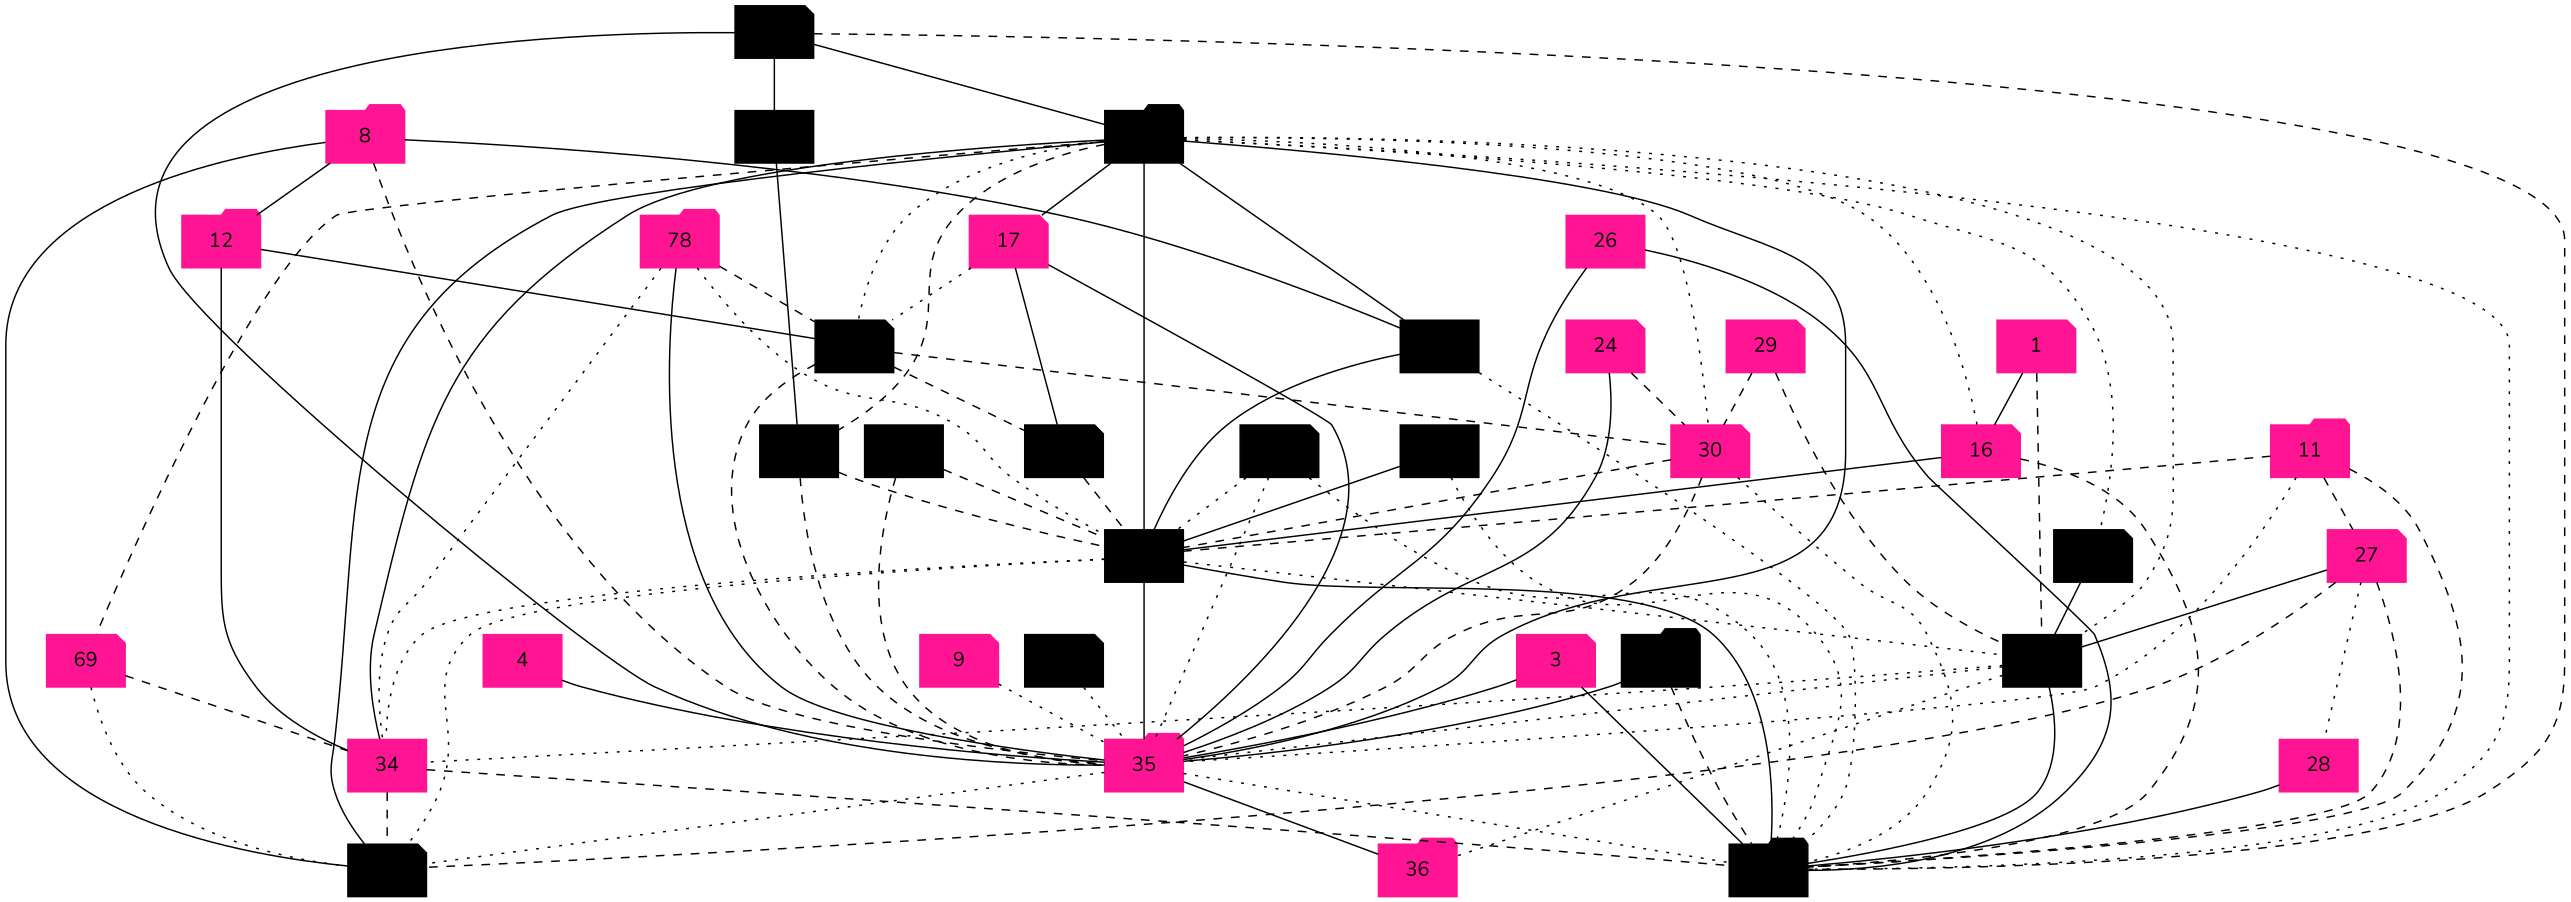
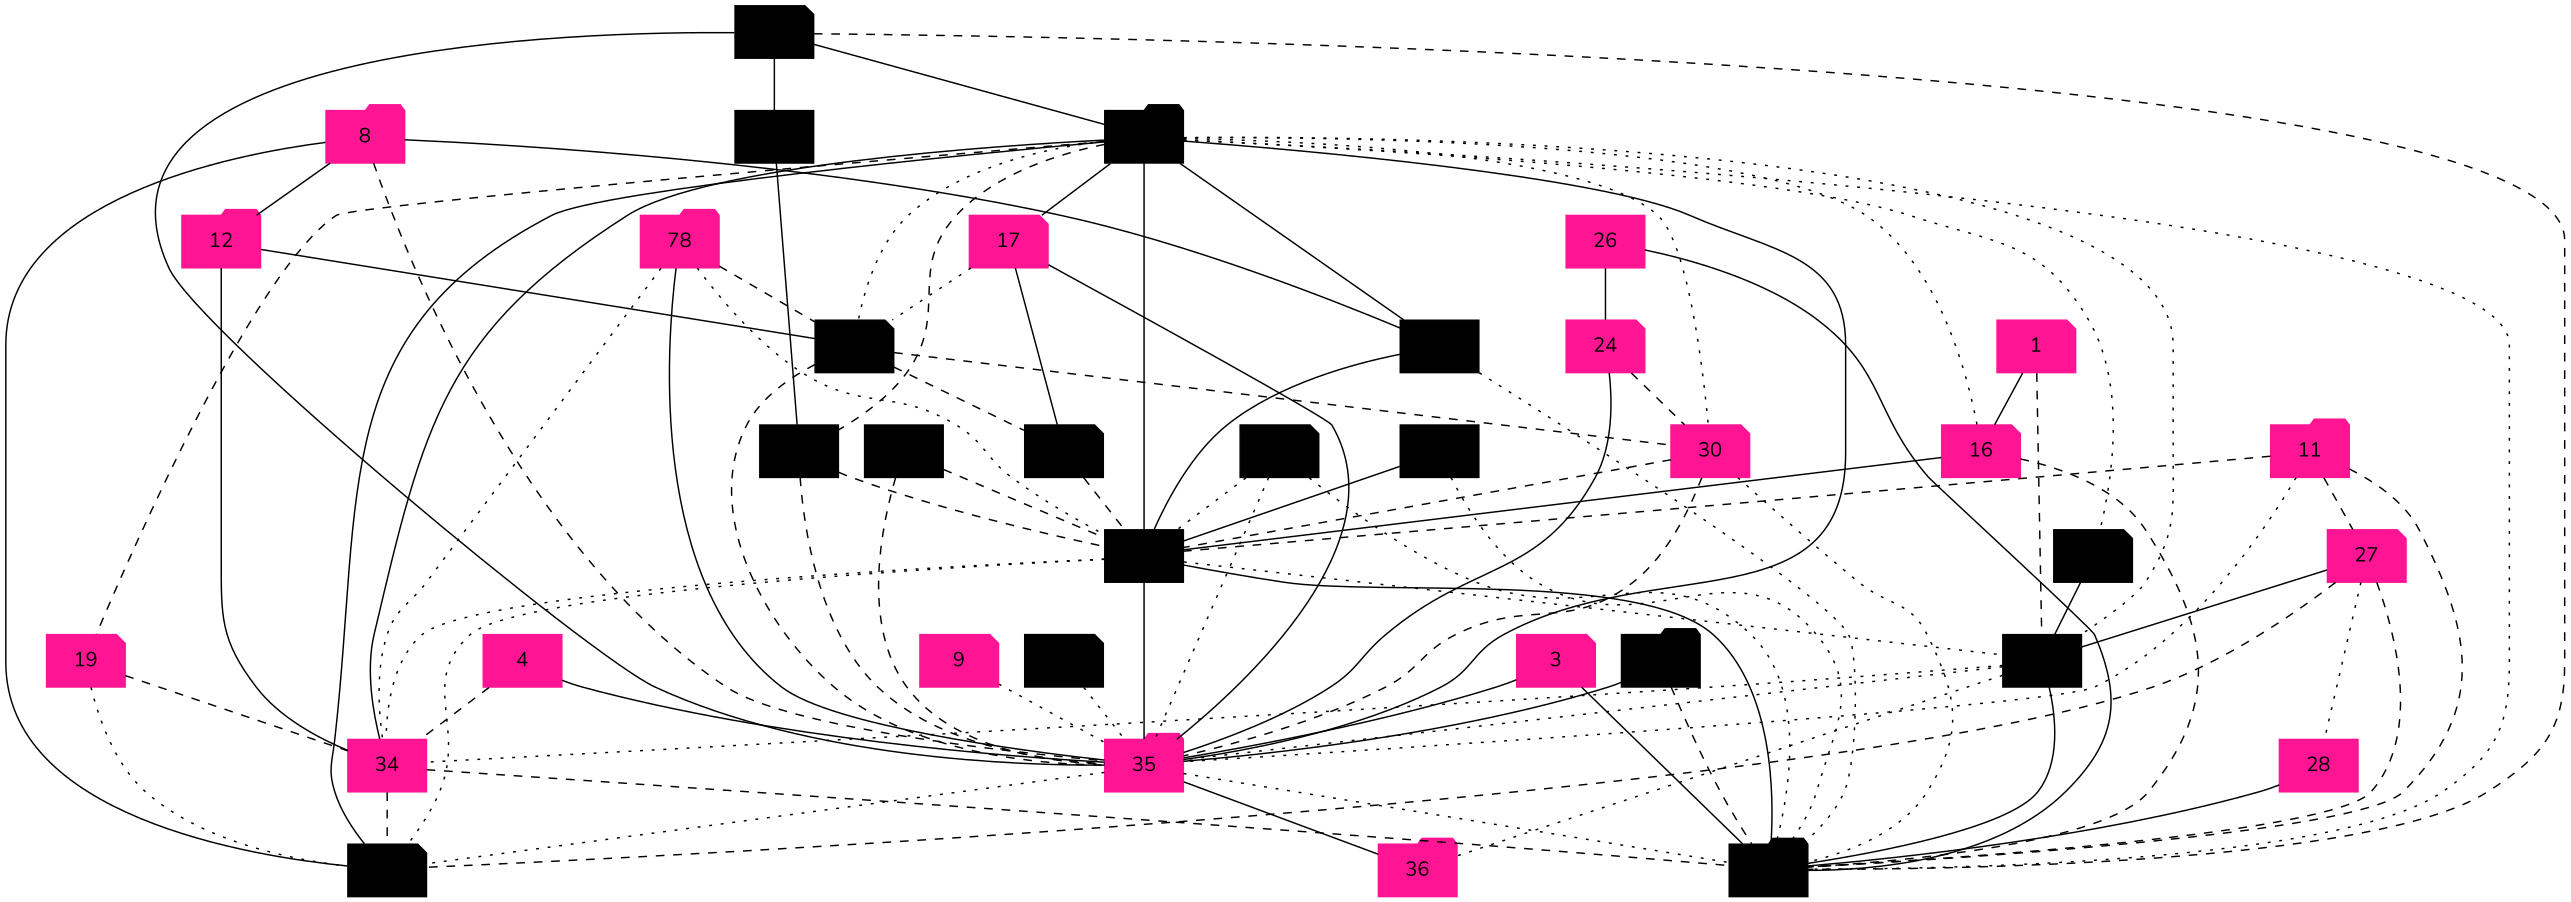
(1766, 346) -> none
(1434, 546) -> (1605, 294)
(86, 661) -> (86, 661)
none -> (456, 712)
